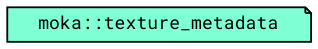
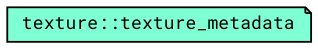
(159, 25) -> (159, 25)
